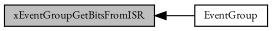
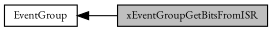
(181, 16) -> (103, 16)
